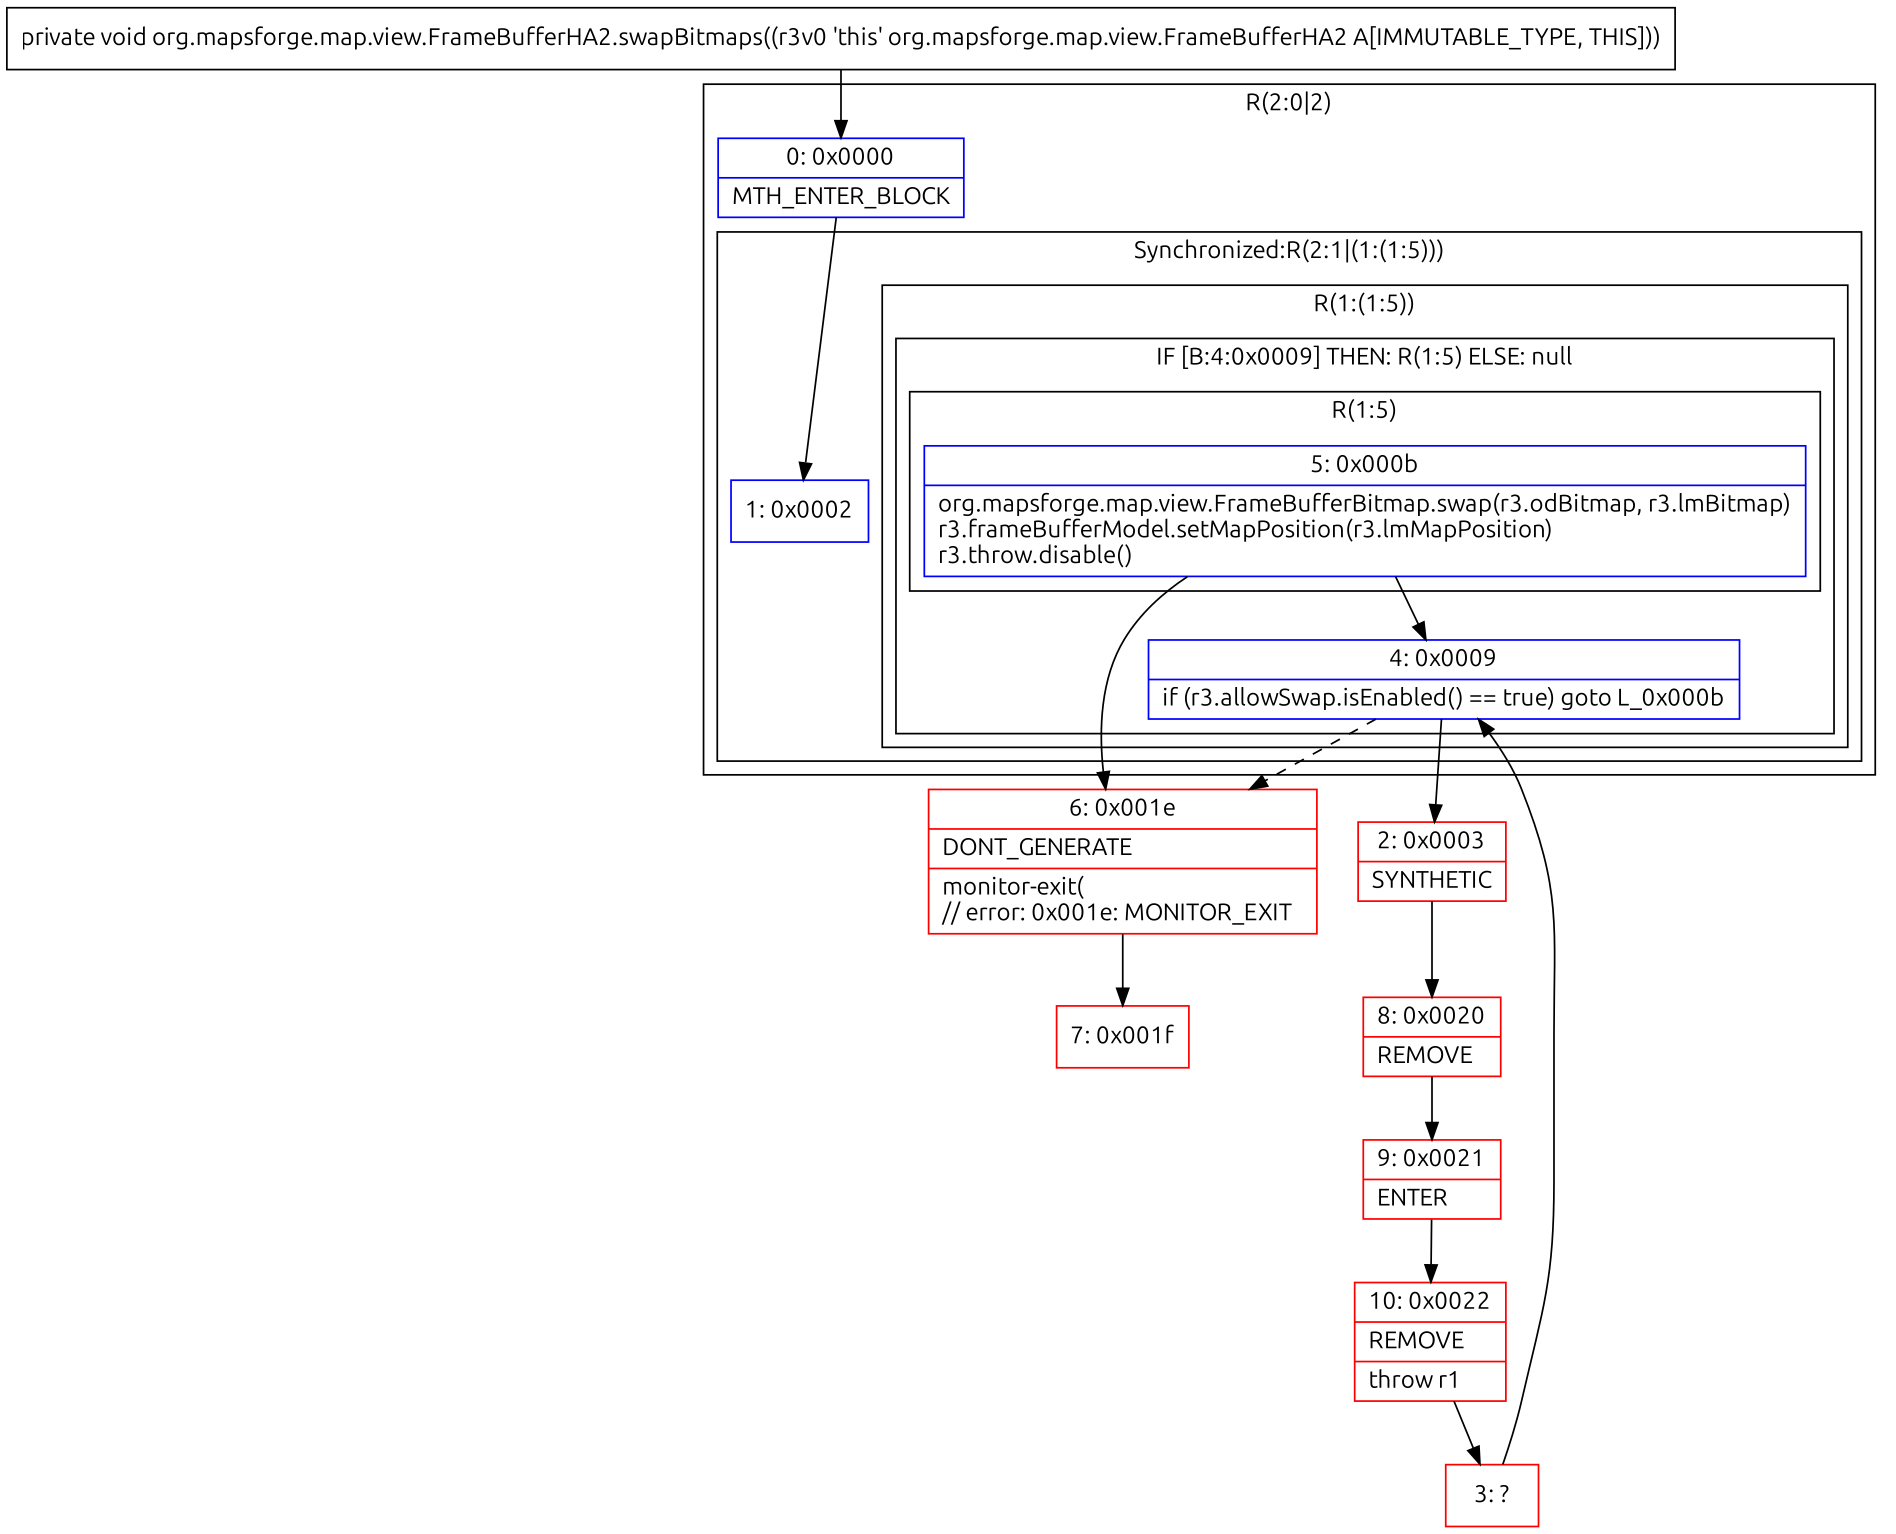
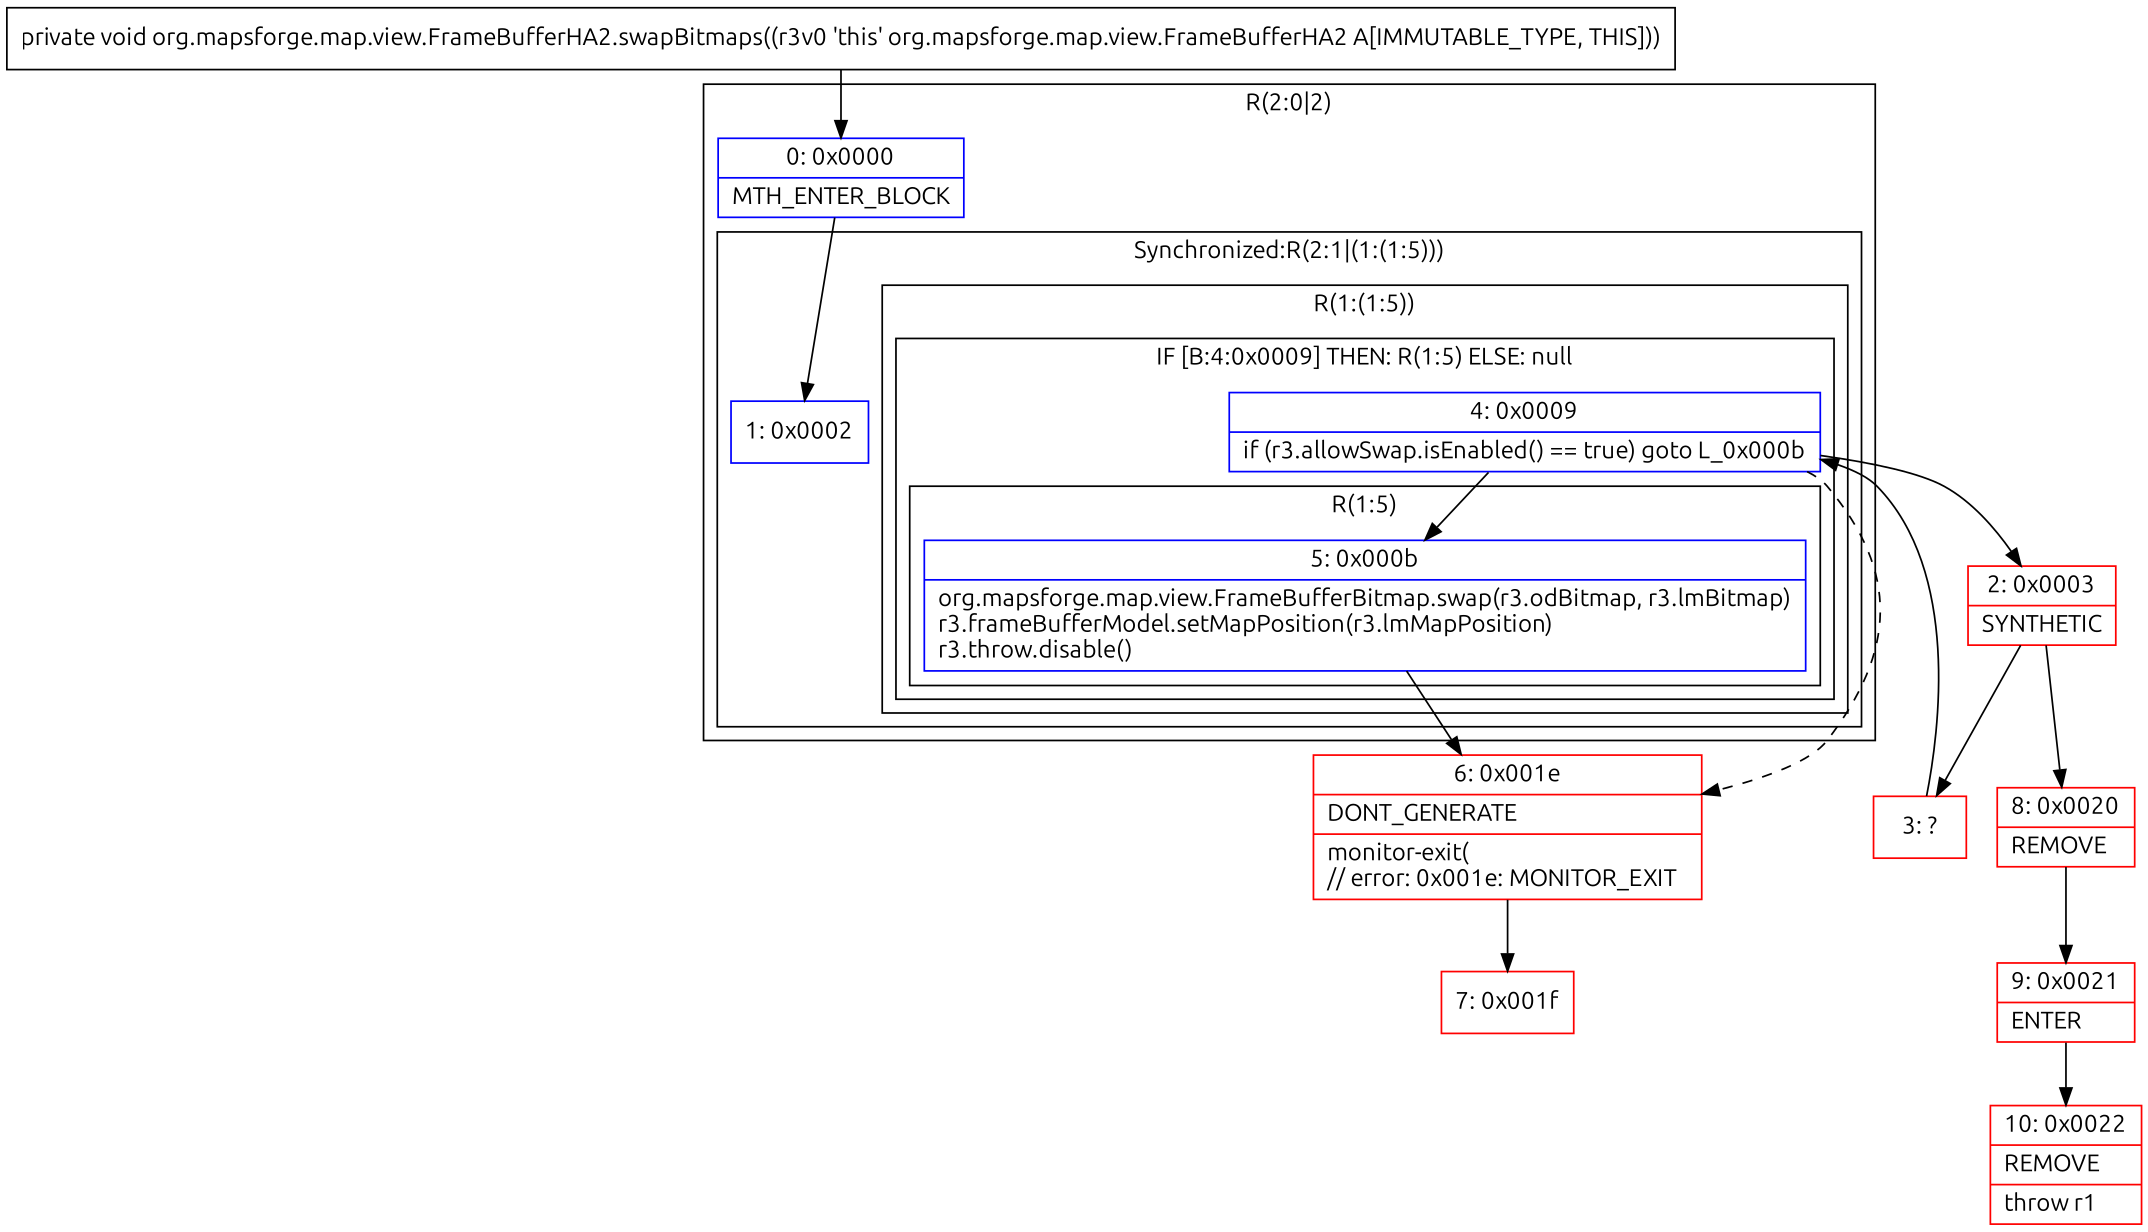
(1408, 602) -> (1463, 500)
(1464, 1425) -> (1983, 713)
